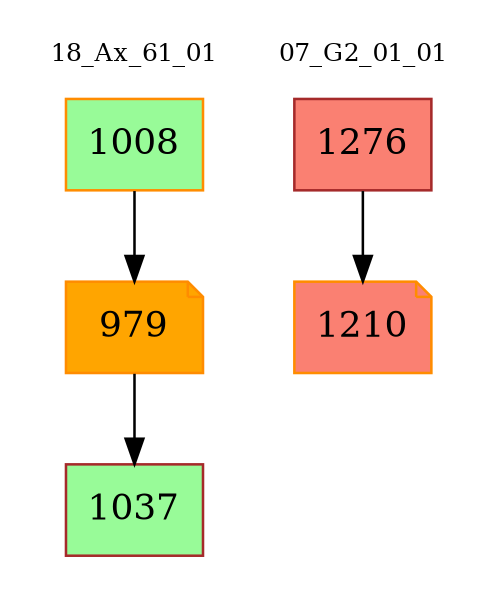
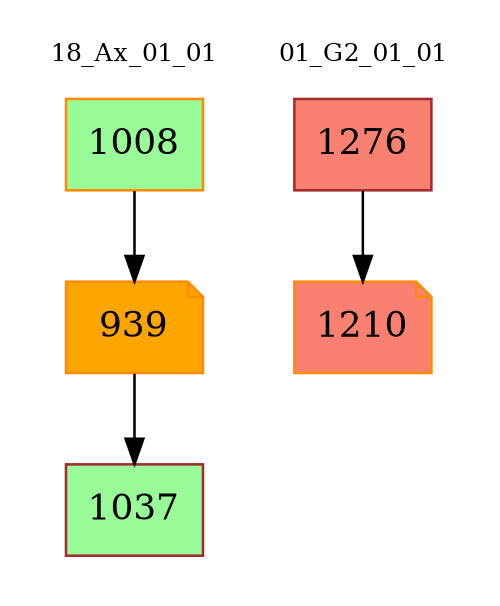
(134, 55) -> (134, 55)
(364, 55) -> (364, 55)
(134, 327) -> (134, 327)
